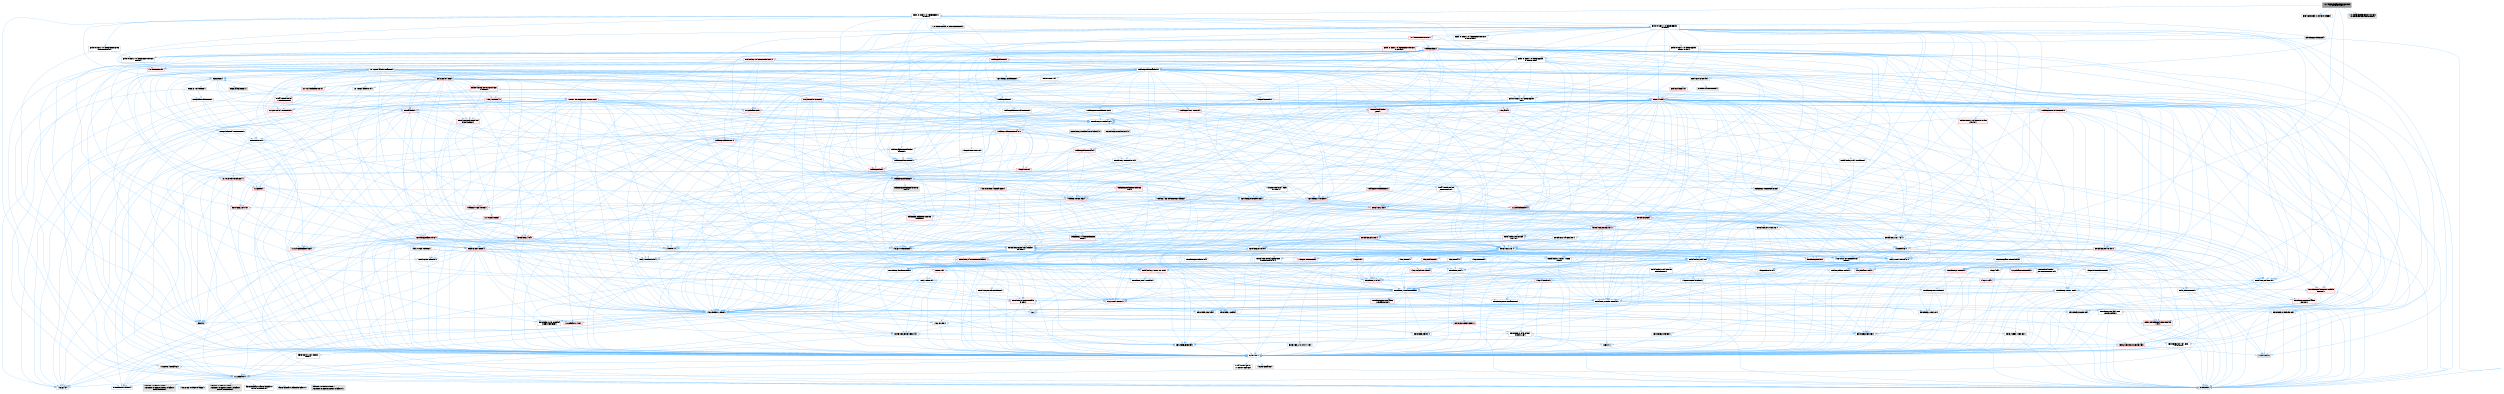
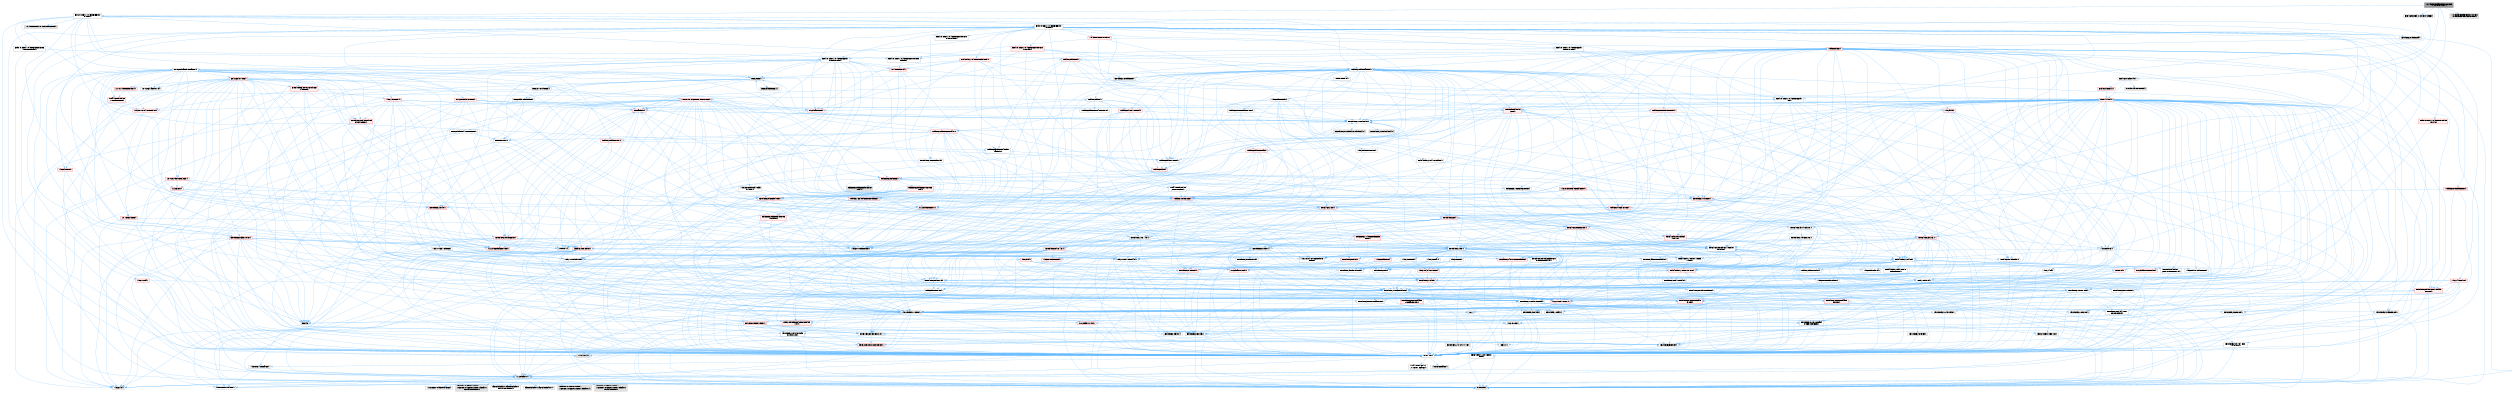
(524, 238) -> (506, 238)
none -> (1944, 312)
